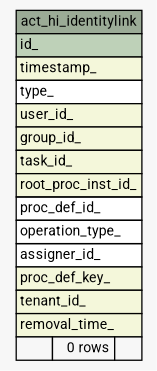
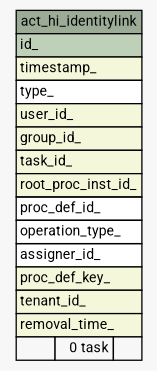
(89, 348) -> (89, 348)
